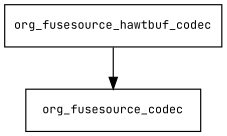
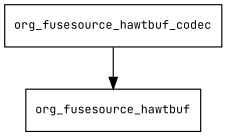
(113, 110) -> (113, 110)
